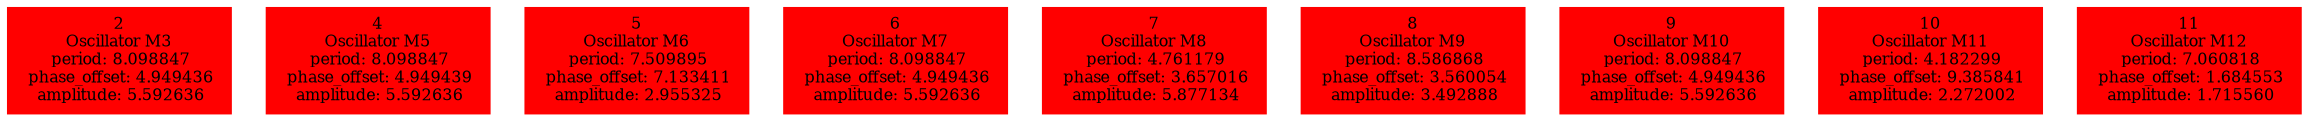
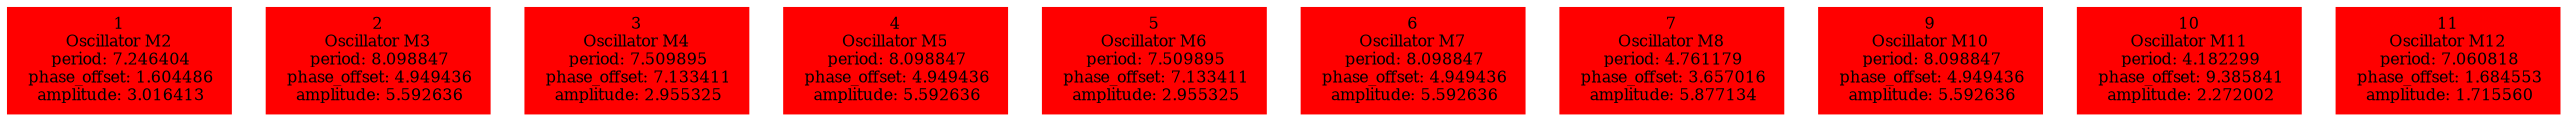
none -> (119, 61)
none -> (637, 61)
(1413, 61) -> none
(378, 78) -> (896, 78)
